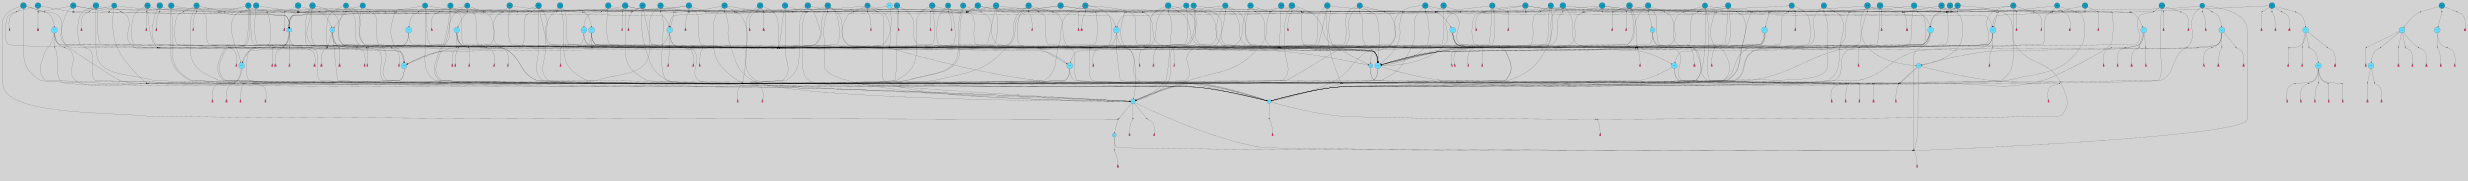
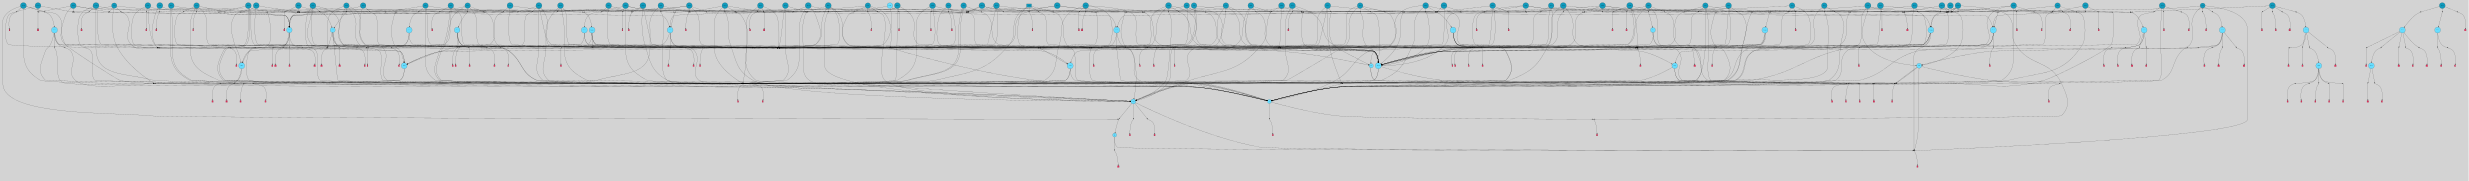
(1029, 6) -> (1029, 6)
(289, 30) -> (289, 30)
